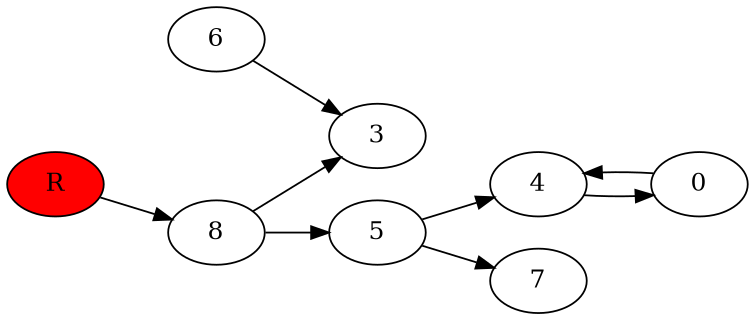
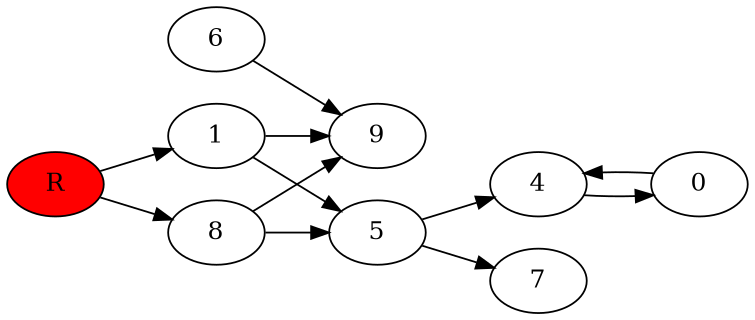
none -> (216, 136)
(377, 136) -> (377, 136)
